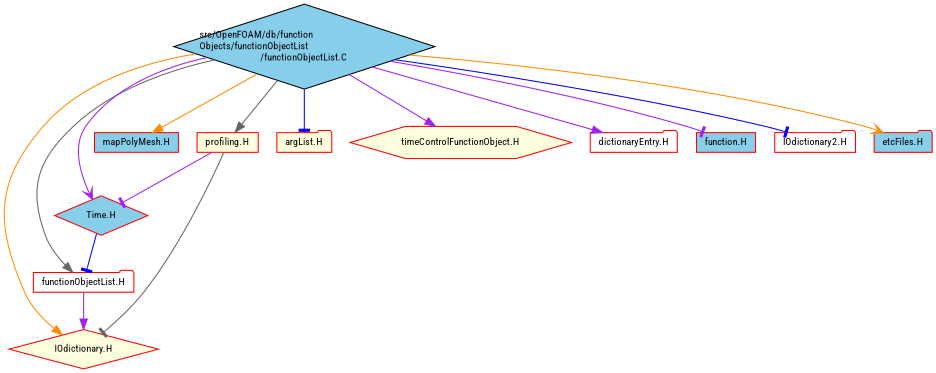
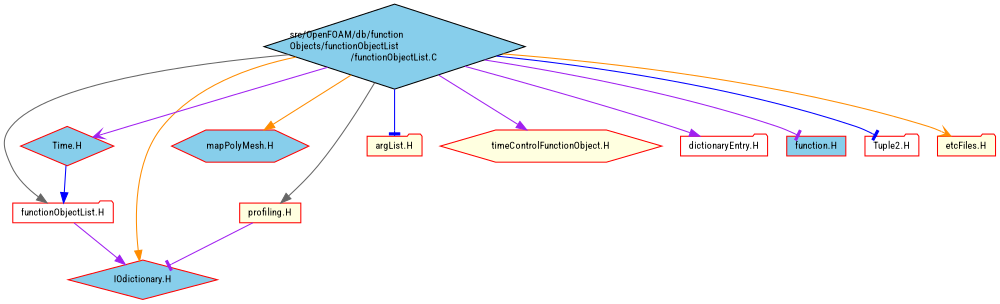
(136, 142) -> (240, 146)
(815, 142) -> (892, 146)
(903, 142) -> (967, 146)
(168, 177) -> none
(174, 248) -> (212, 243)
(92, 250) -> (65, 179)
(84, 349) -> (143, 280)
